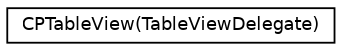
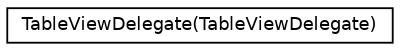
(171, 25) -> (200, 25)
